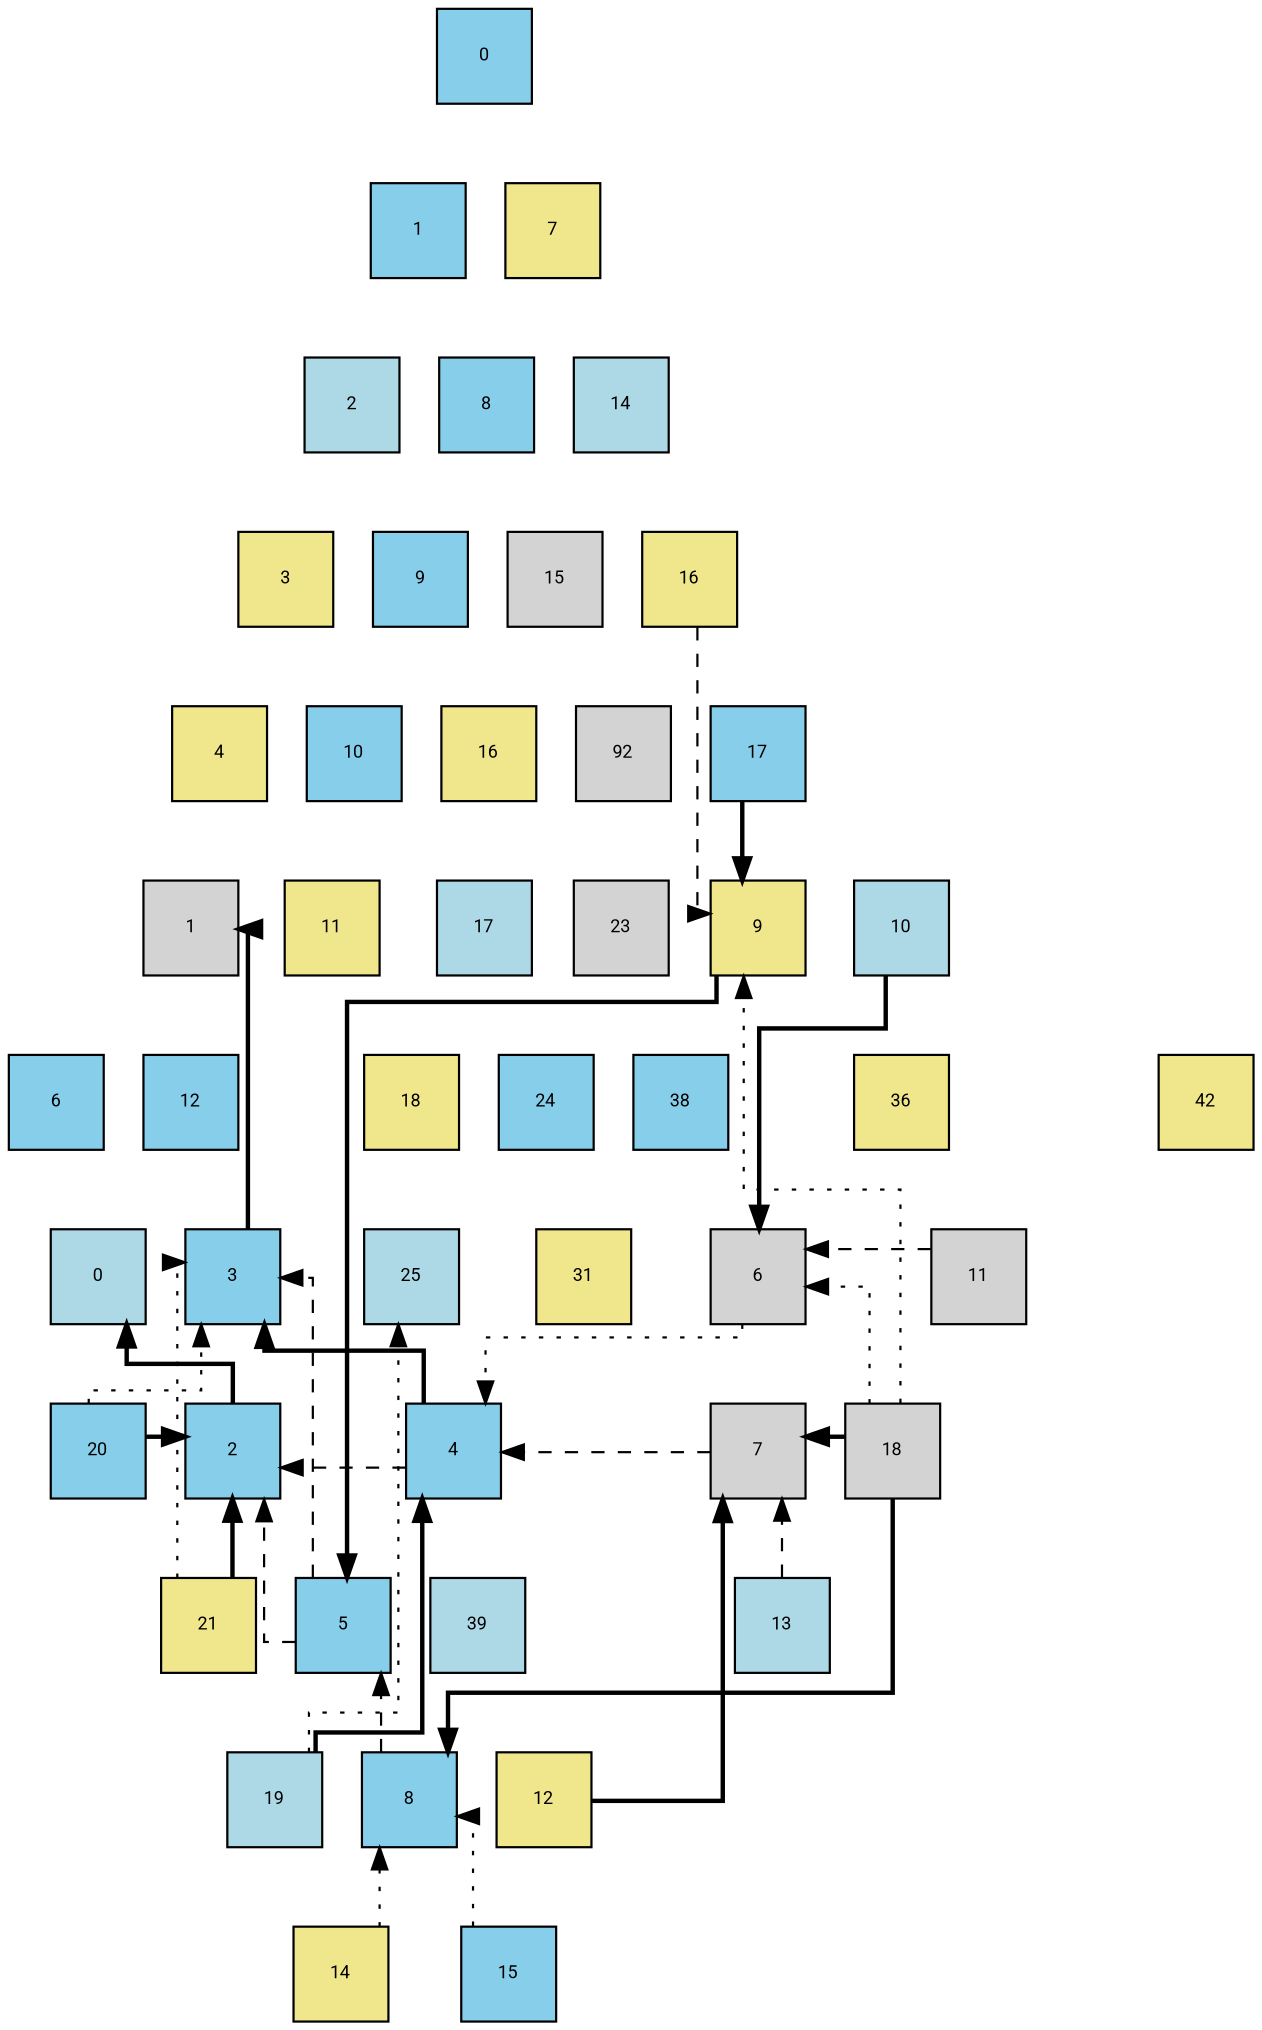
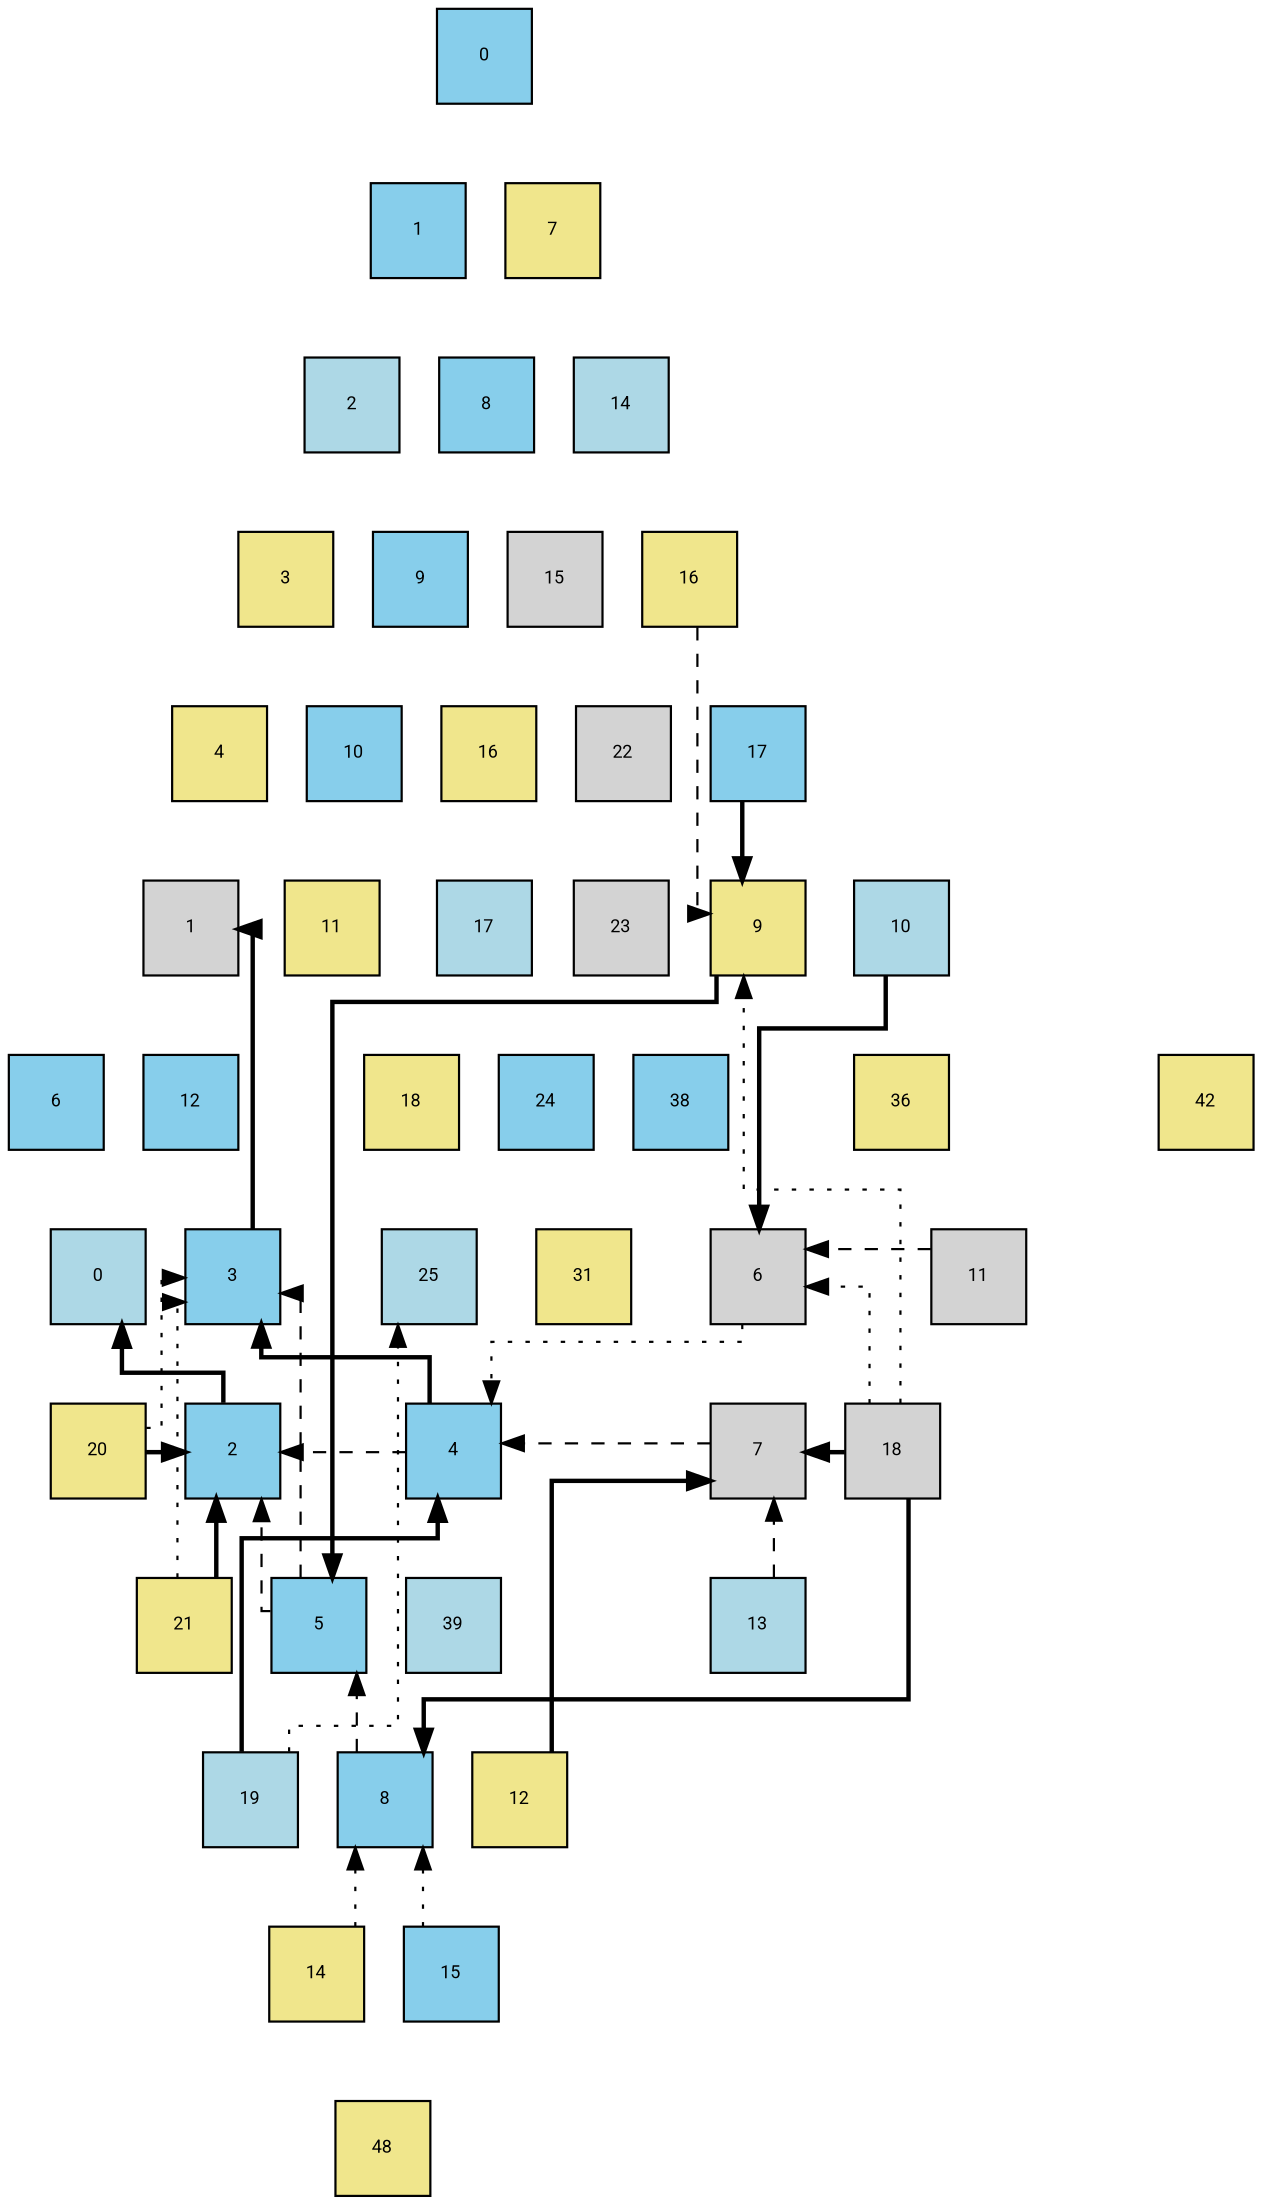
(623, 754) -> (623, 754)
(98, 1451) -> (98, 1451)
none -> (383, 2148)
